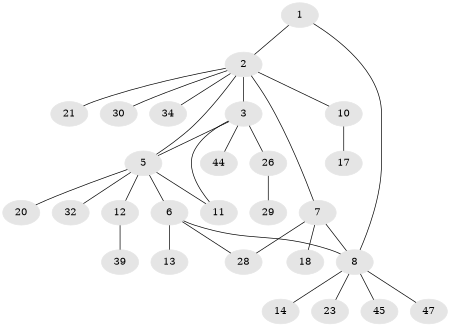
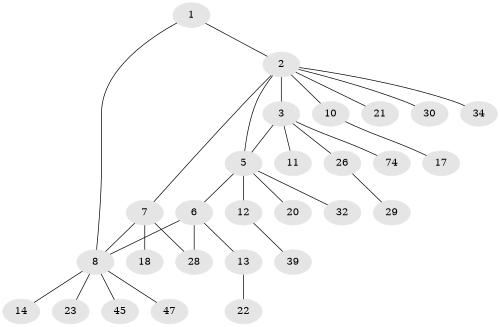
(219, 163) -> (392, 163)
(181, 188) -> none
none -> (244, 311)
